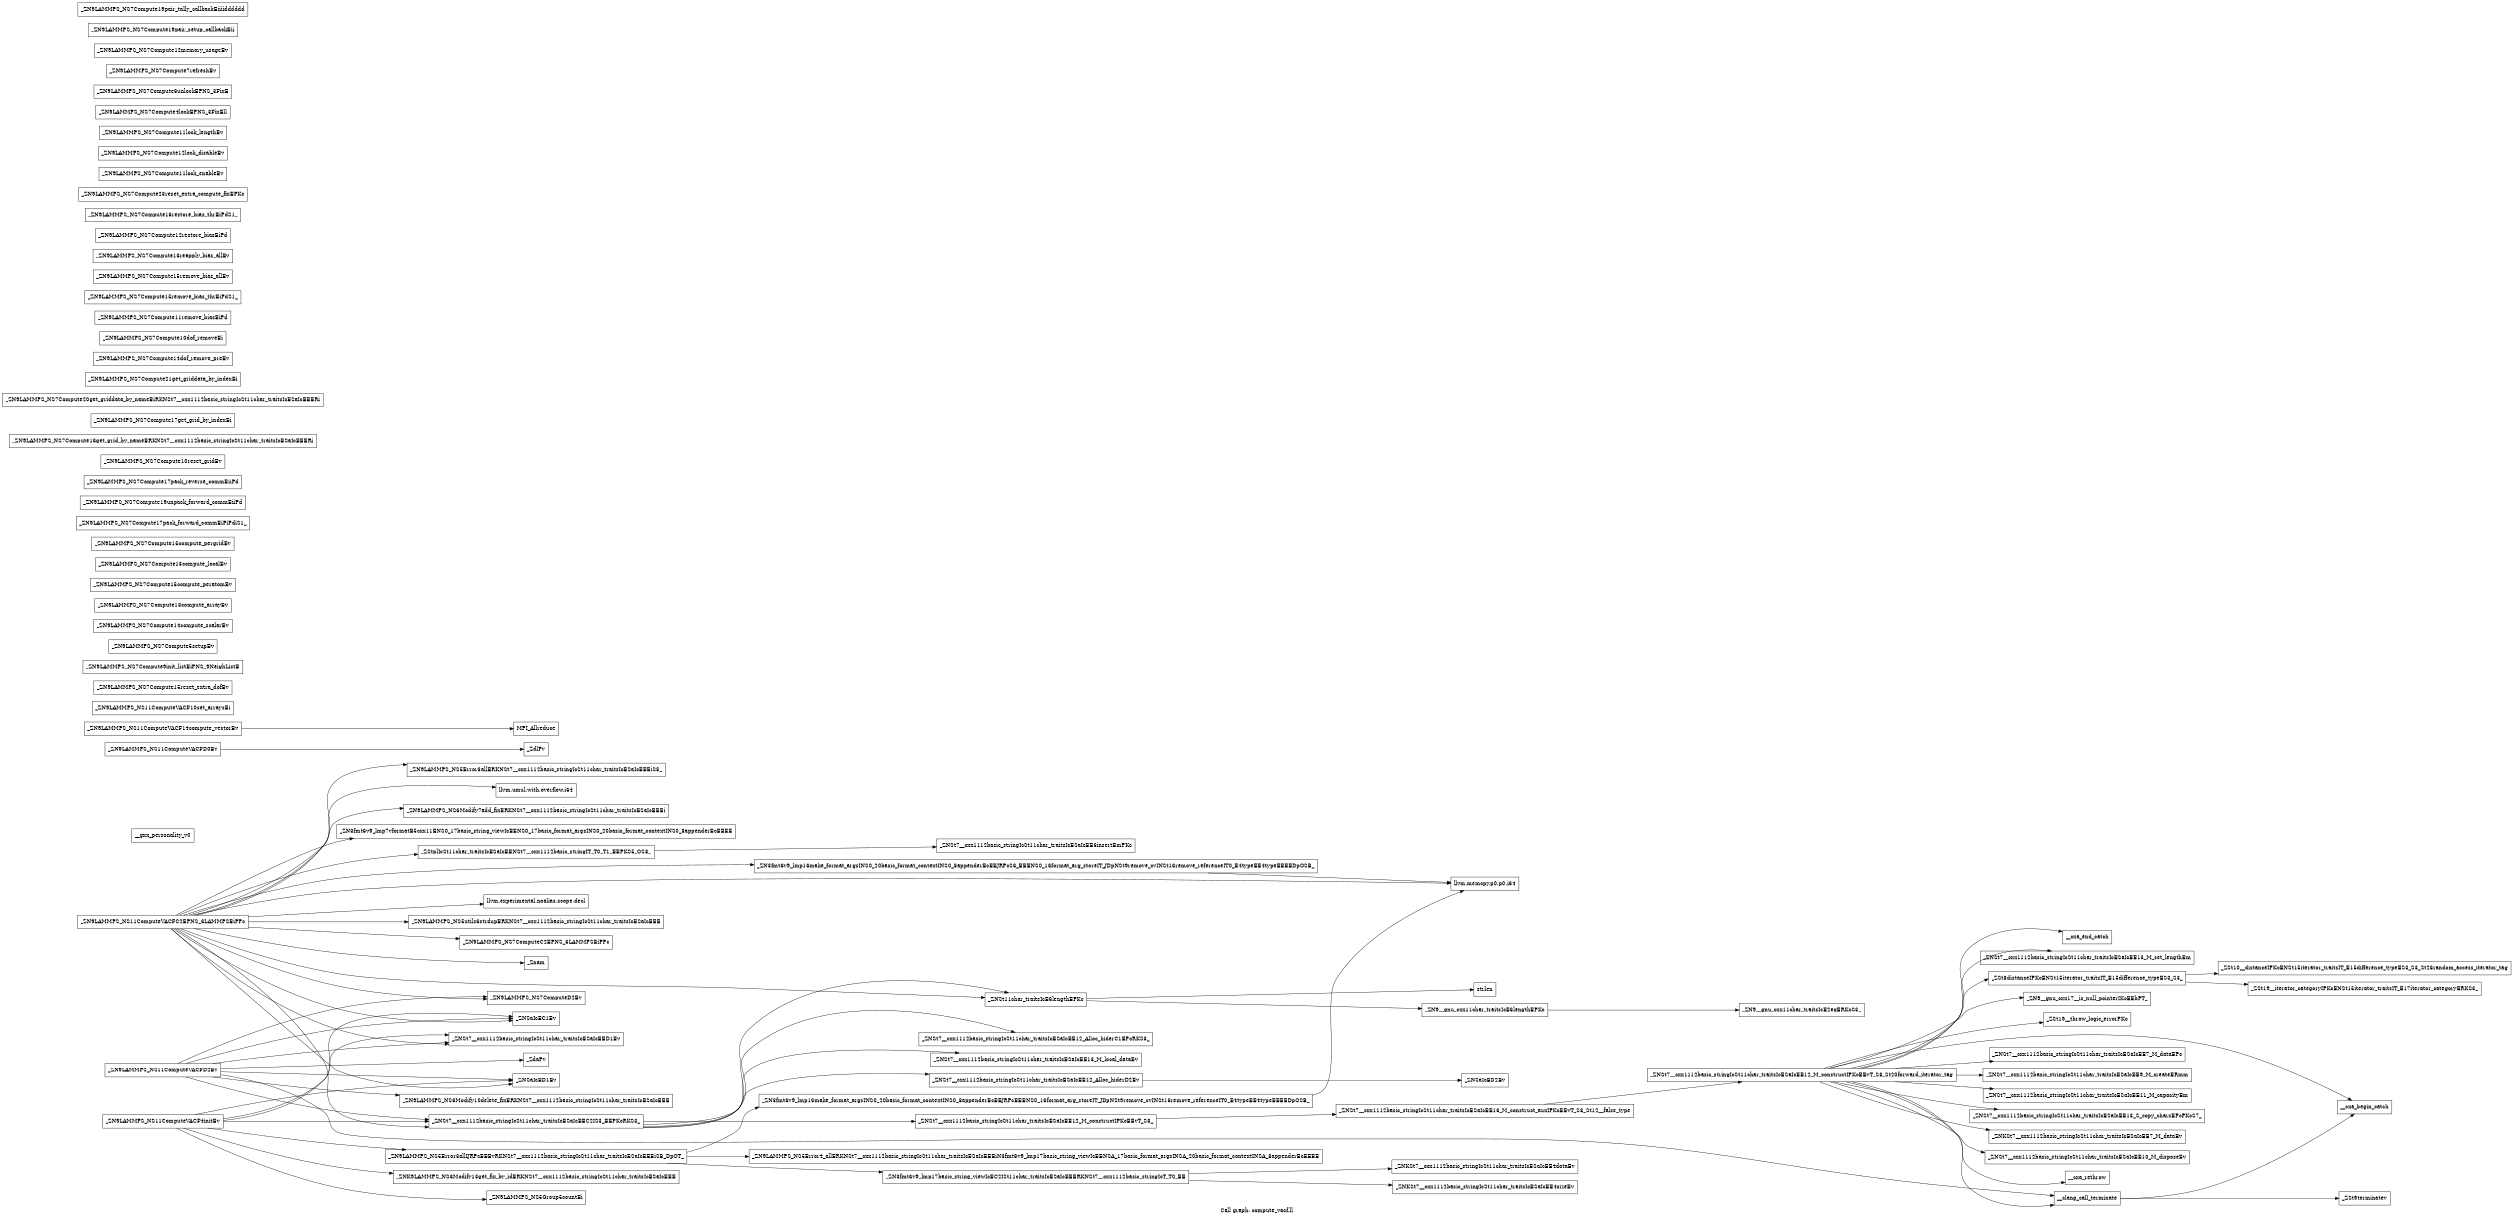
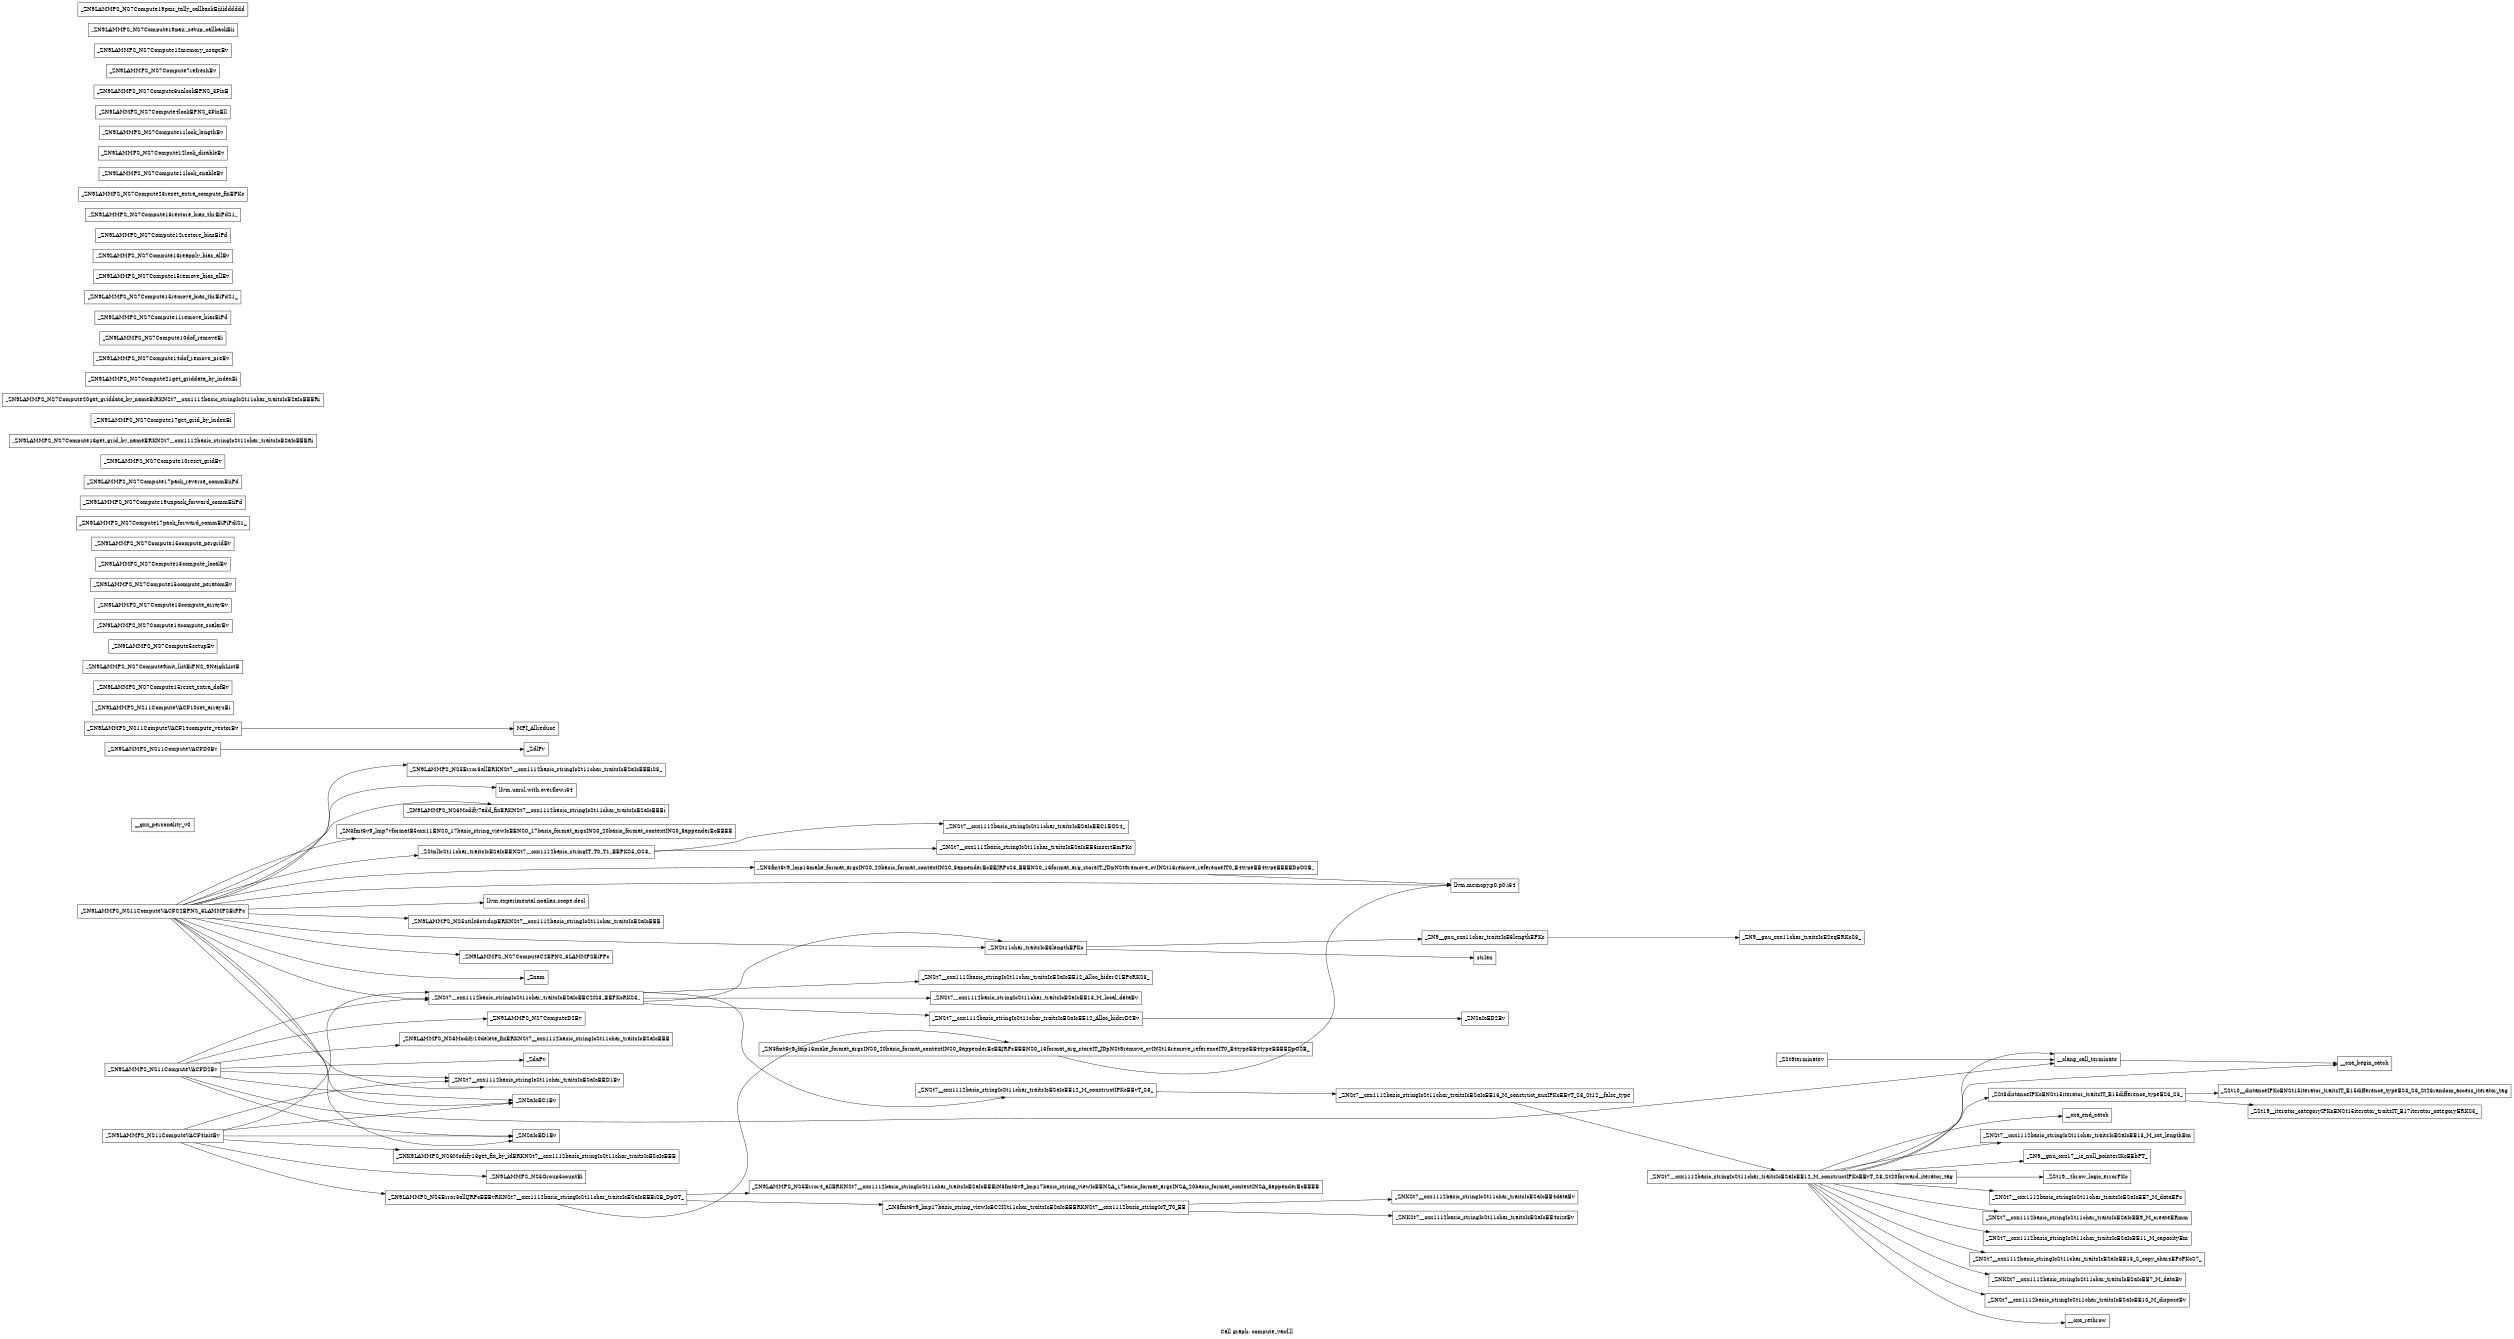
none -> (1036, 827)
(326, 983) -> none
(2228, 1198) -> (1939, 1060)
